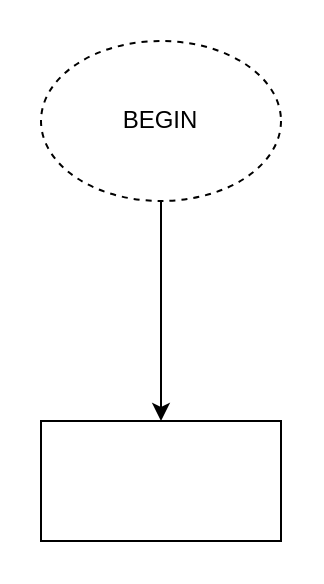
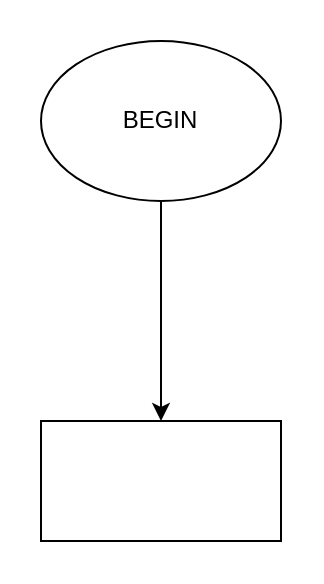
(161, 121) -> (161, 121)
